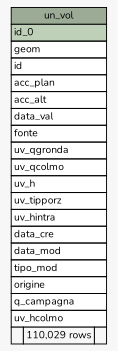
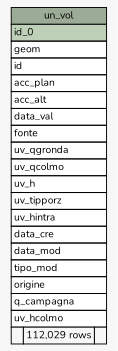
(59, 335) -> (59, 335)
